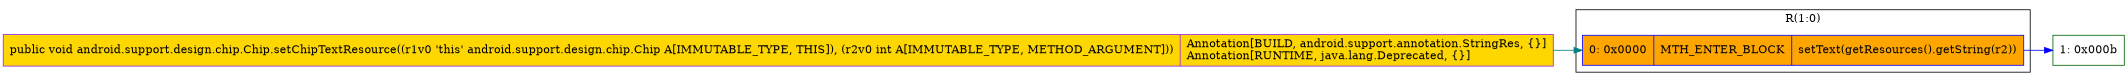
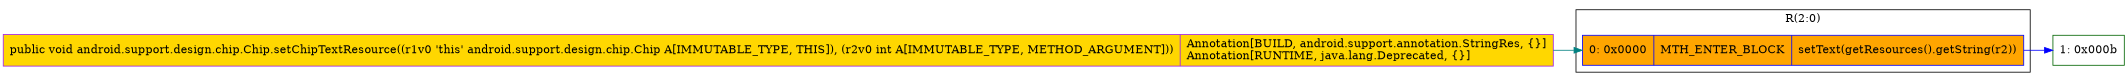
(1803, 19) -> (1803, 19)
